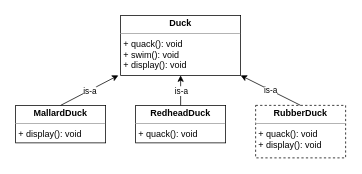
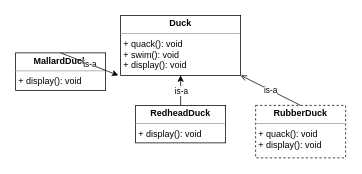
(246, 78) -> (245, 77)
(170, 116) -> (172, 116)
(60, 124) -> (60, 72)
